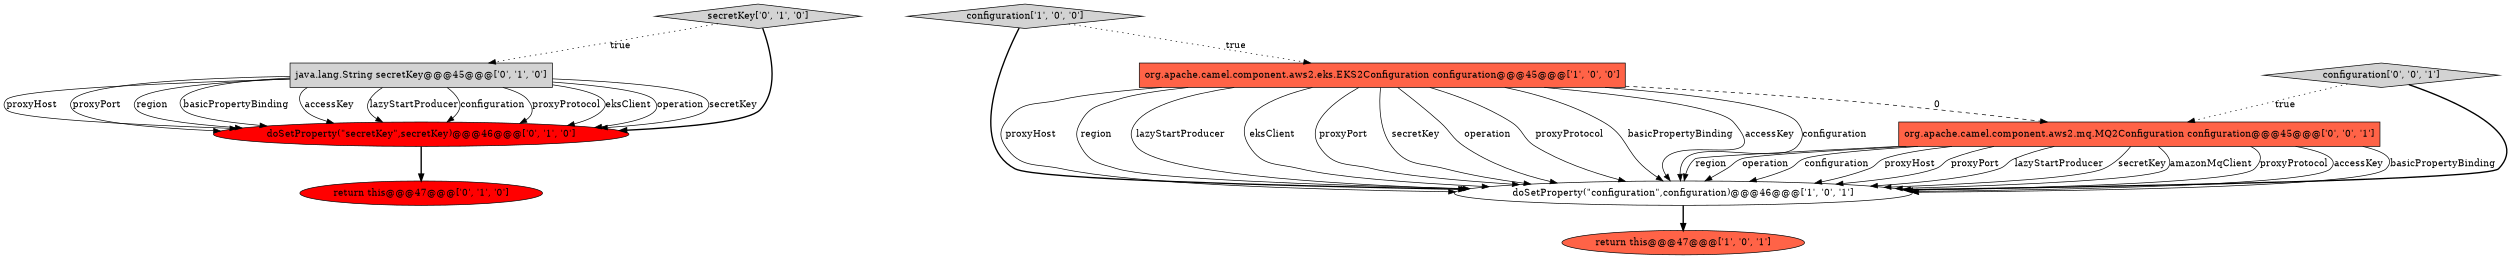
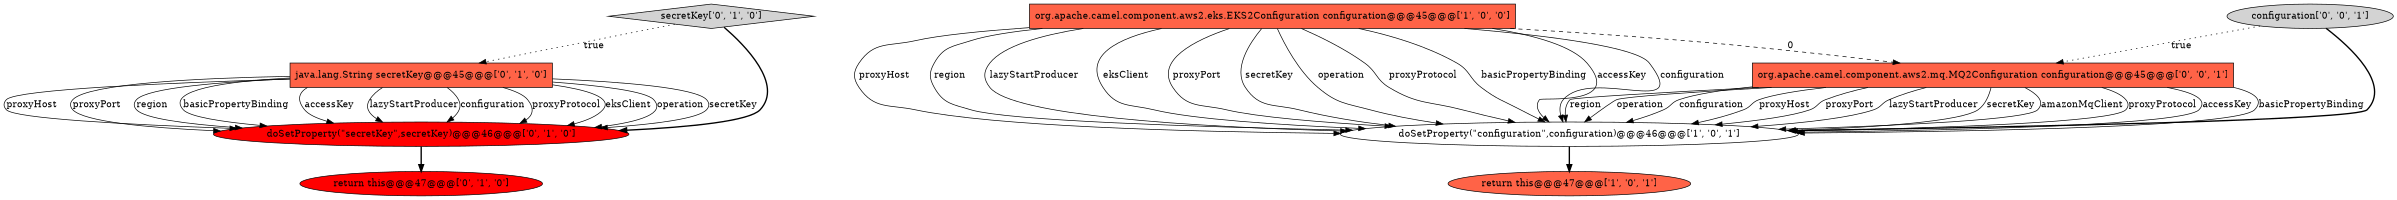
(1025, 16) -> none
(421, 75) -> (421, 75)
(2381, 75) -> (2310, 16)
